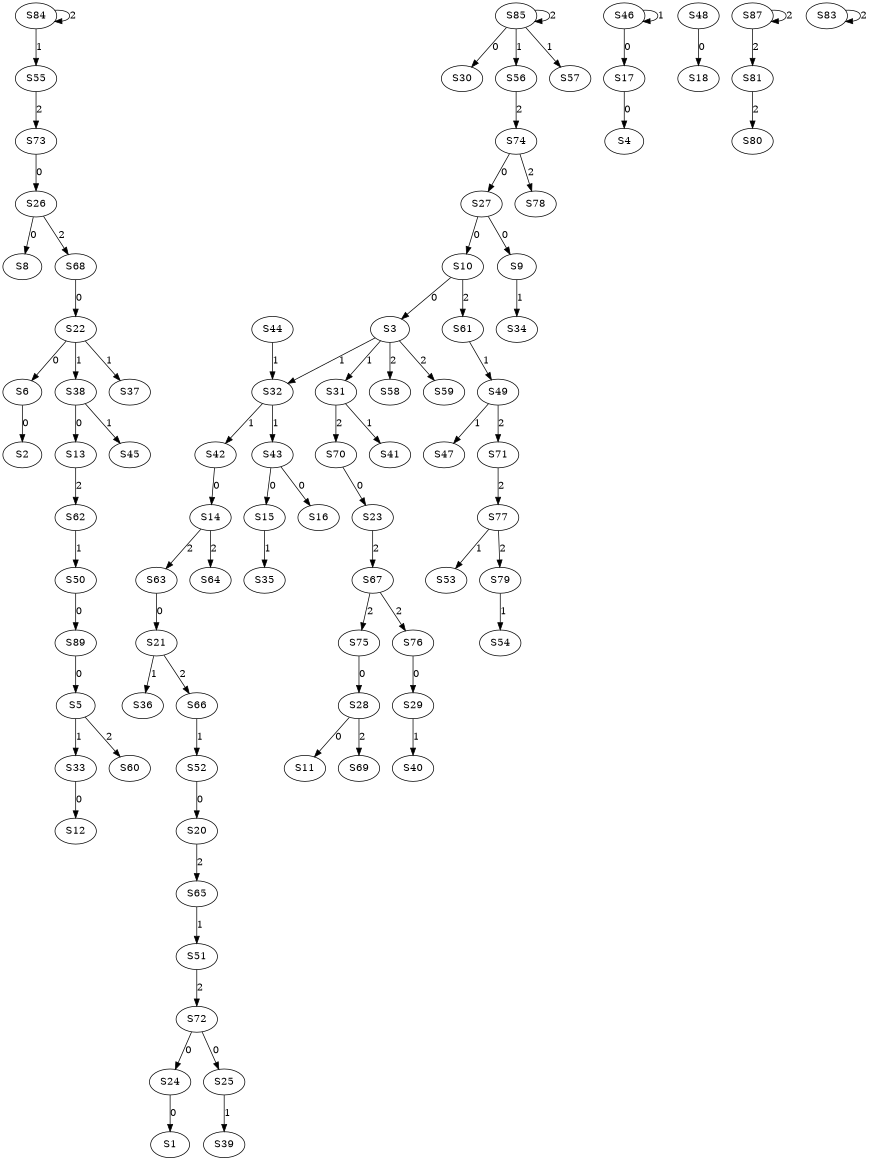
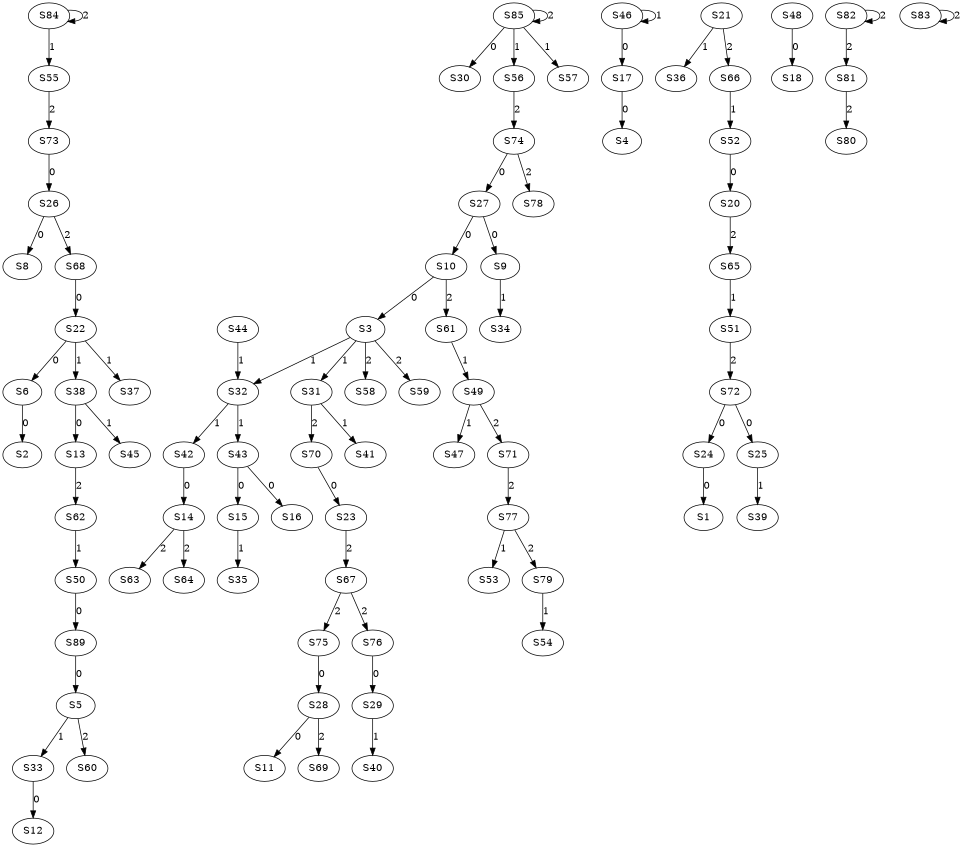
(753, 16) -> (846, 16)
(156, 608) -> none
